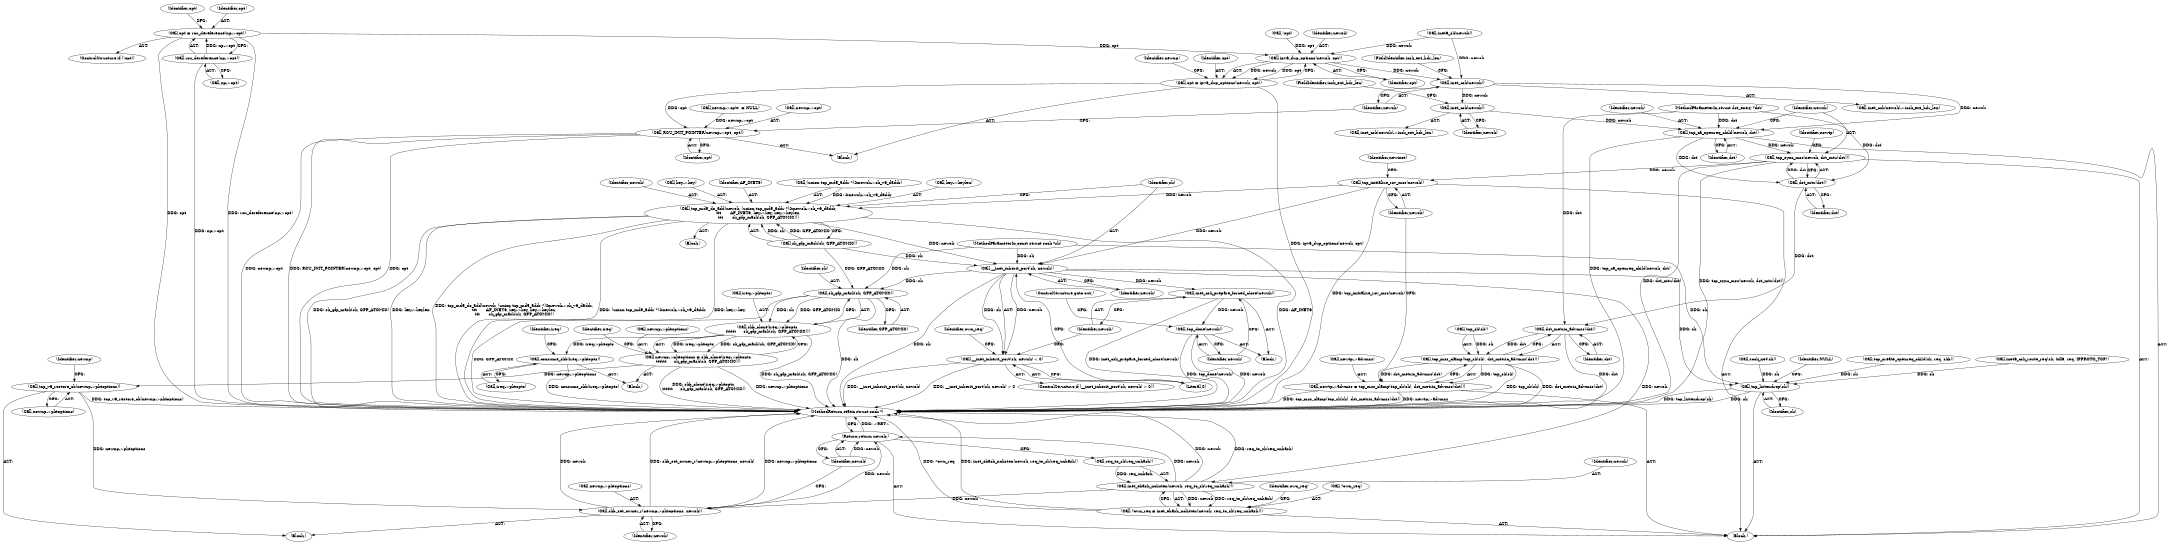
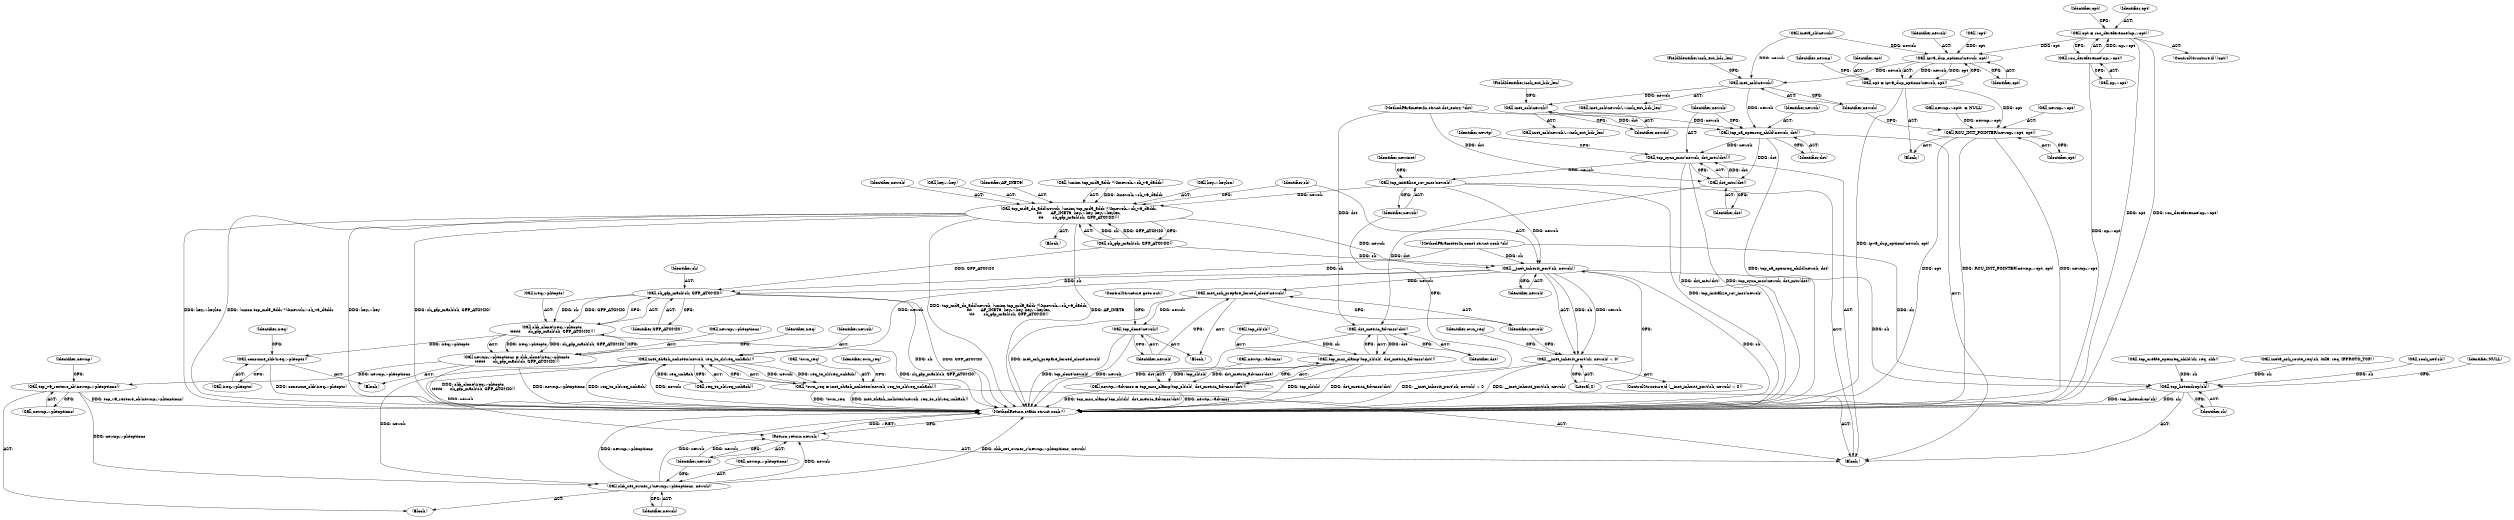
(993, 448) -> (695, 374)
